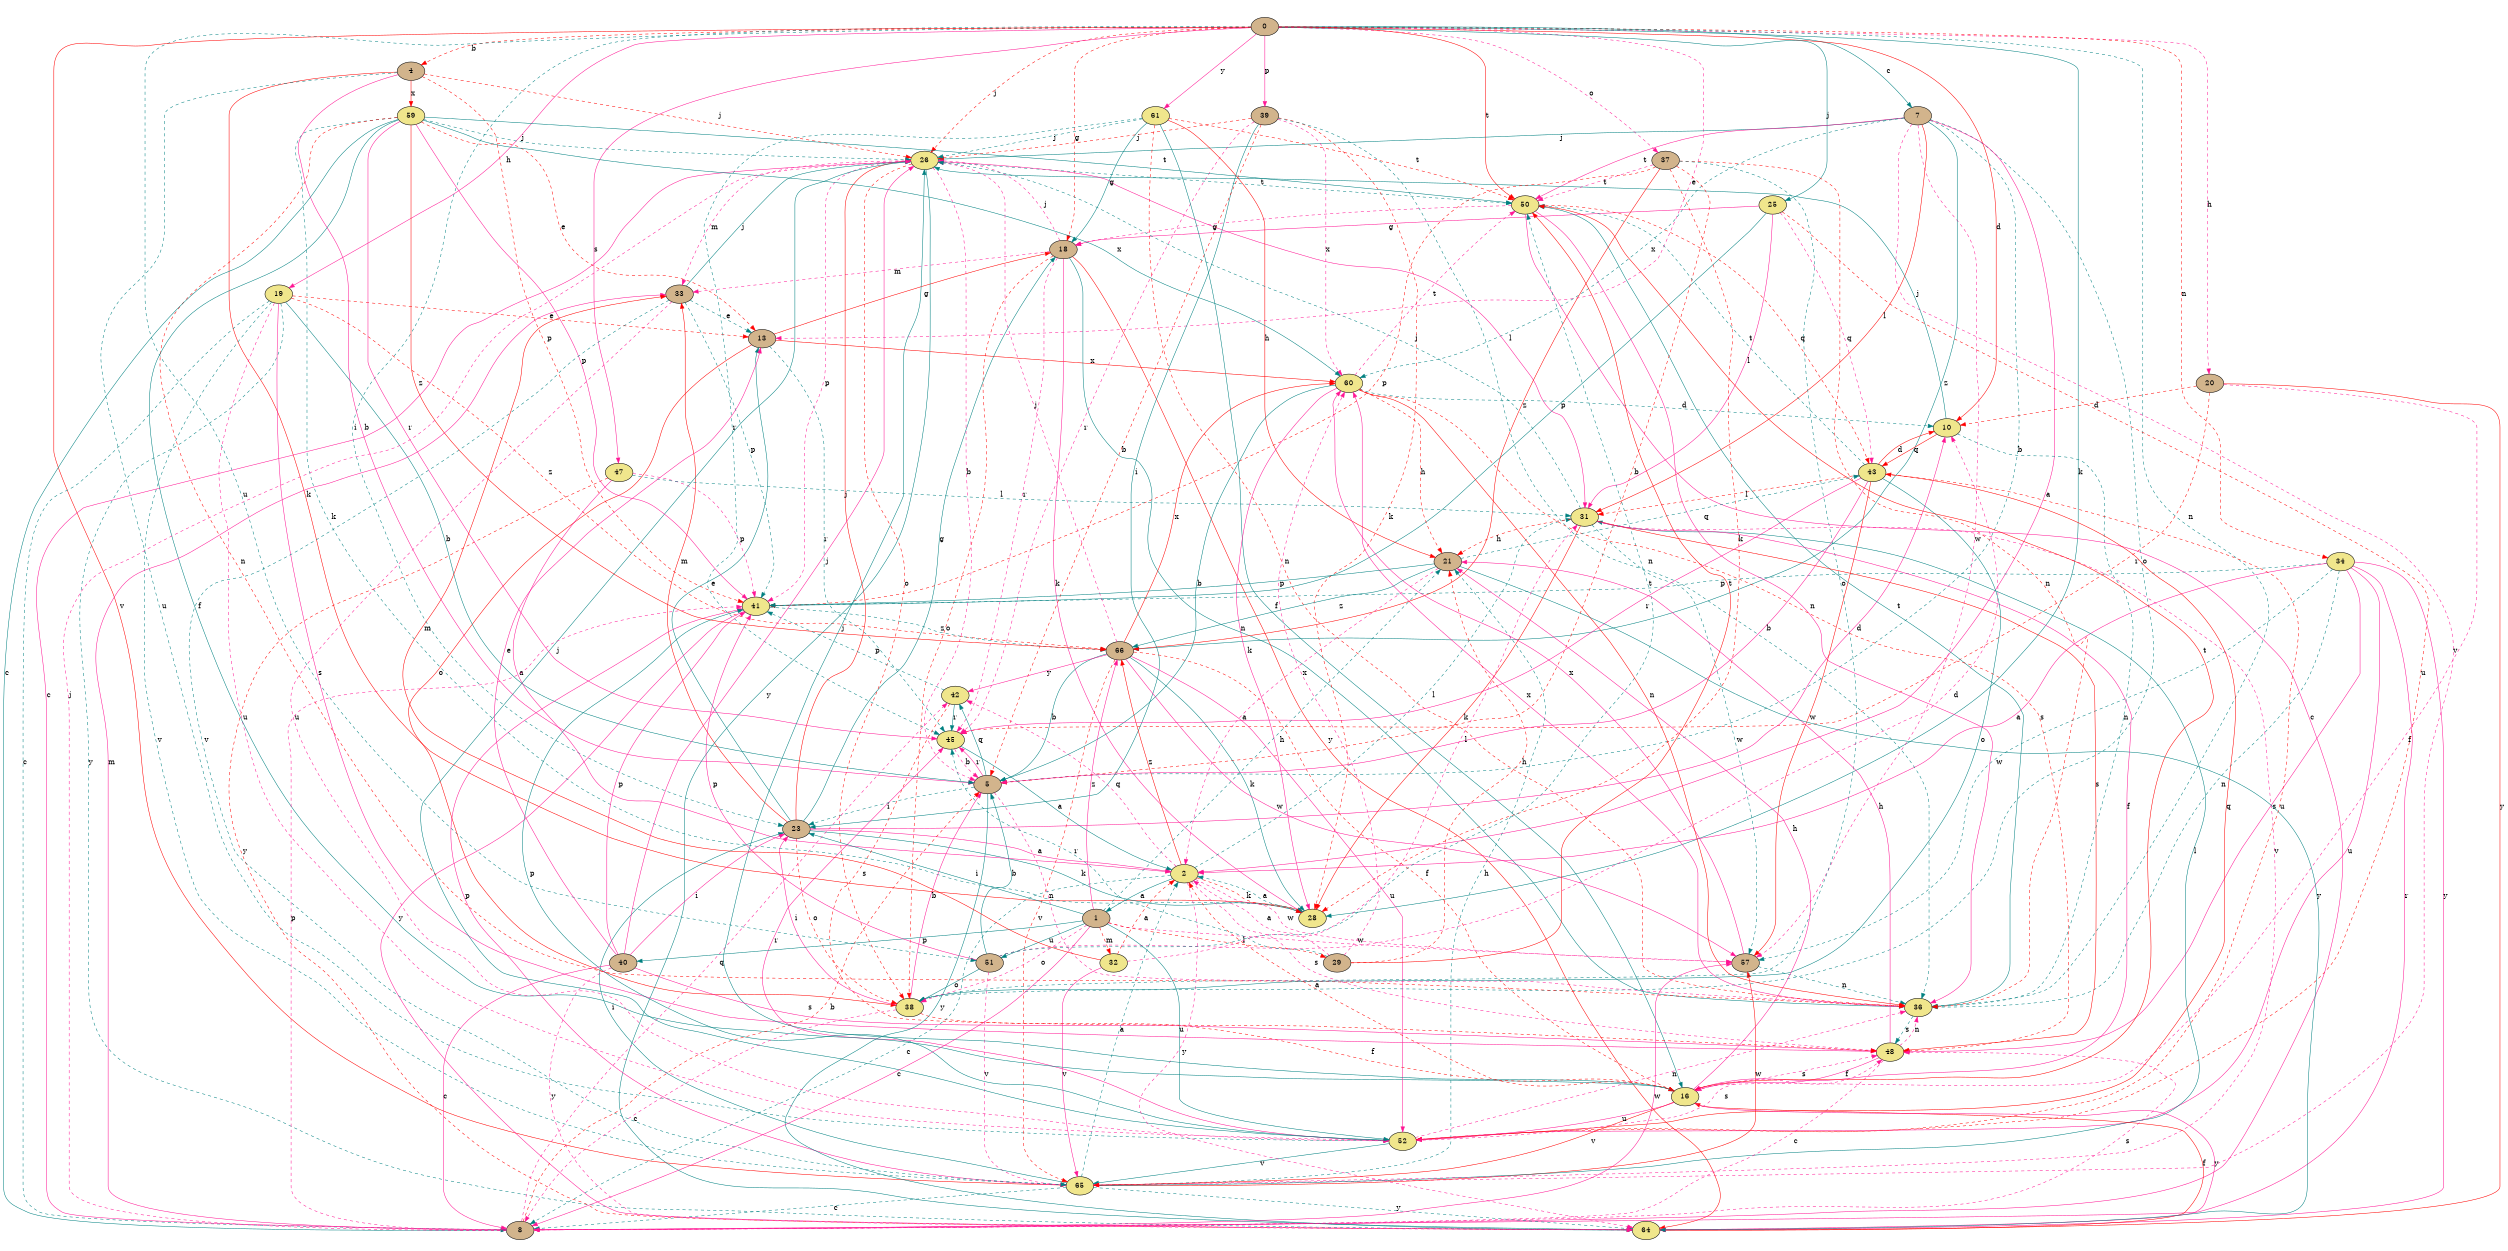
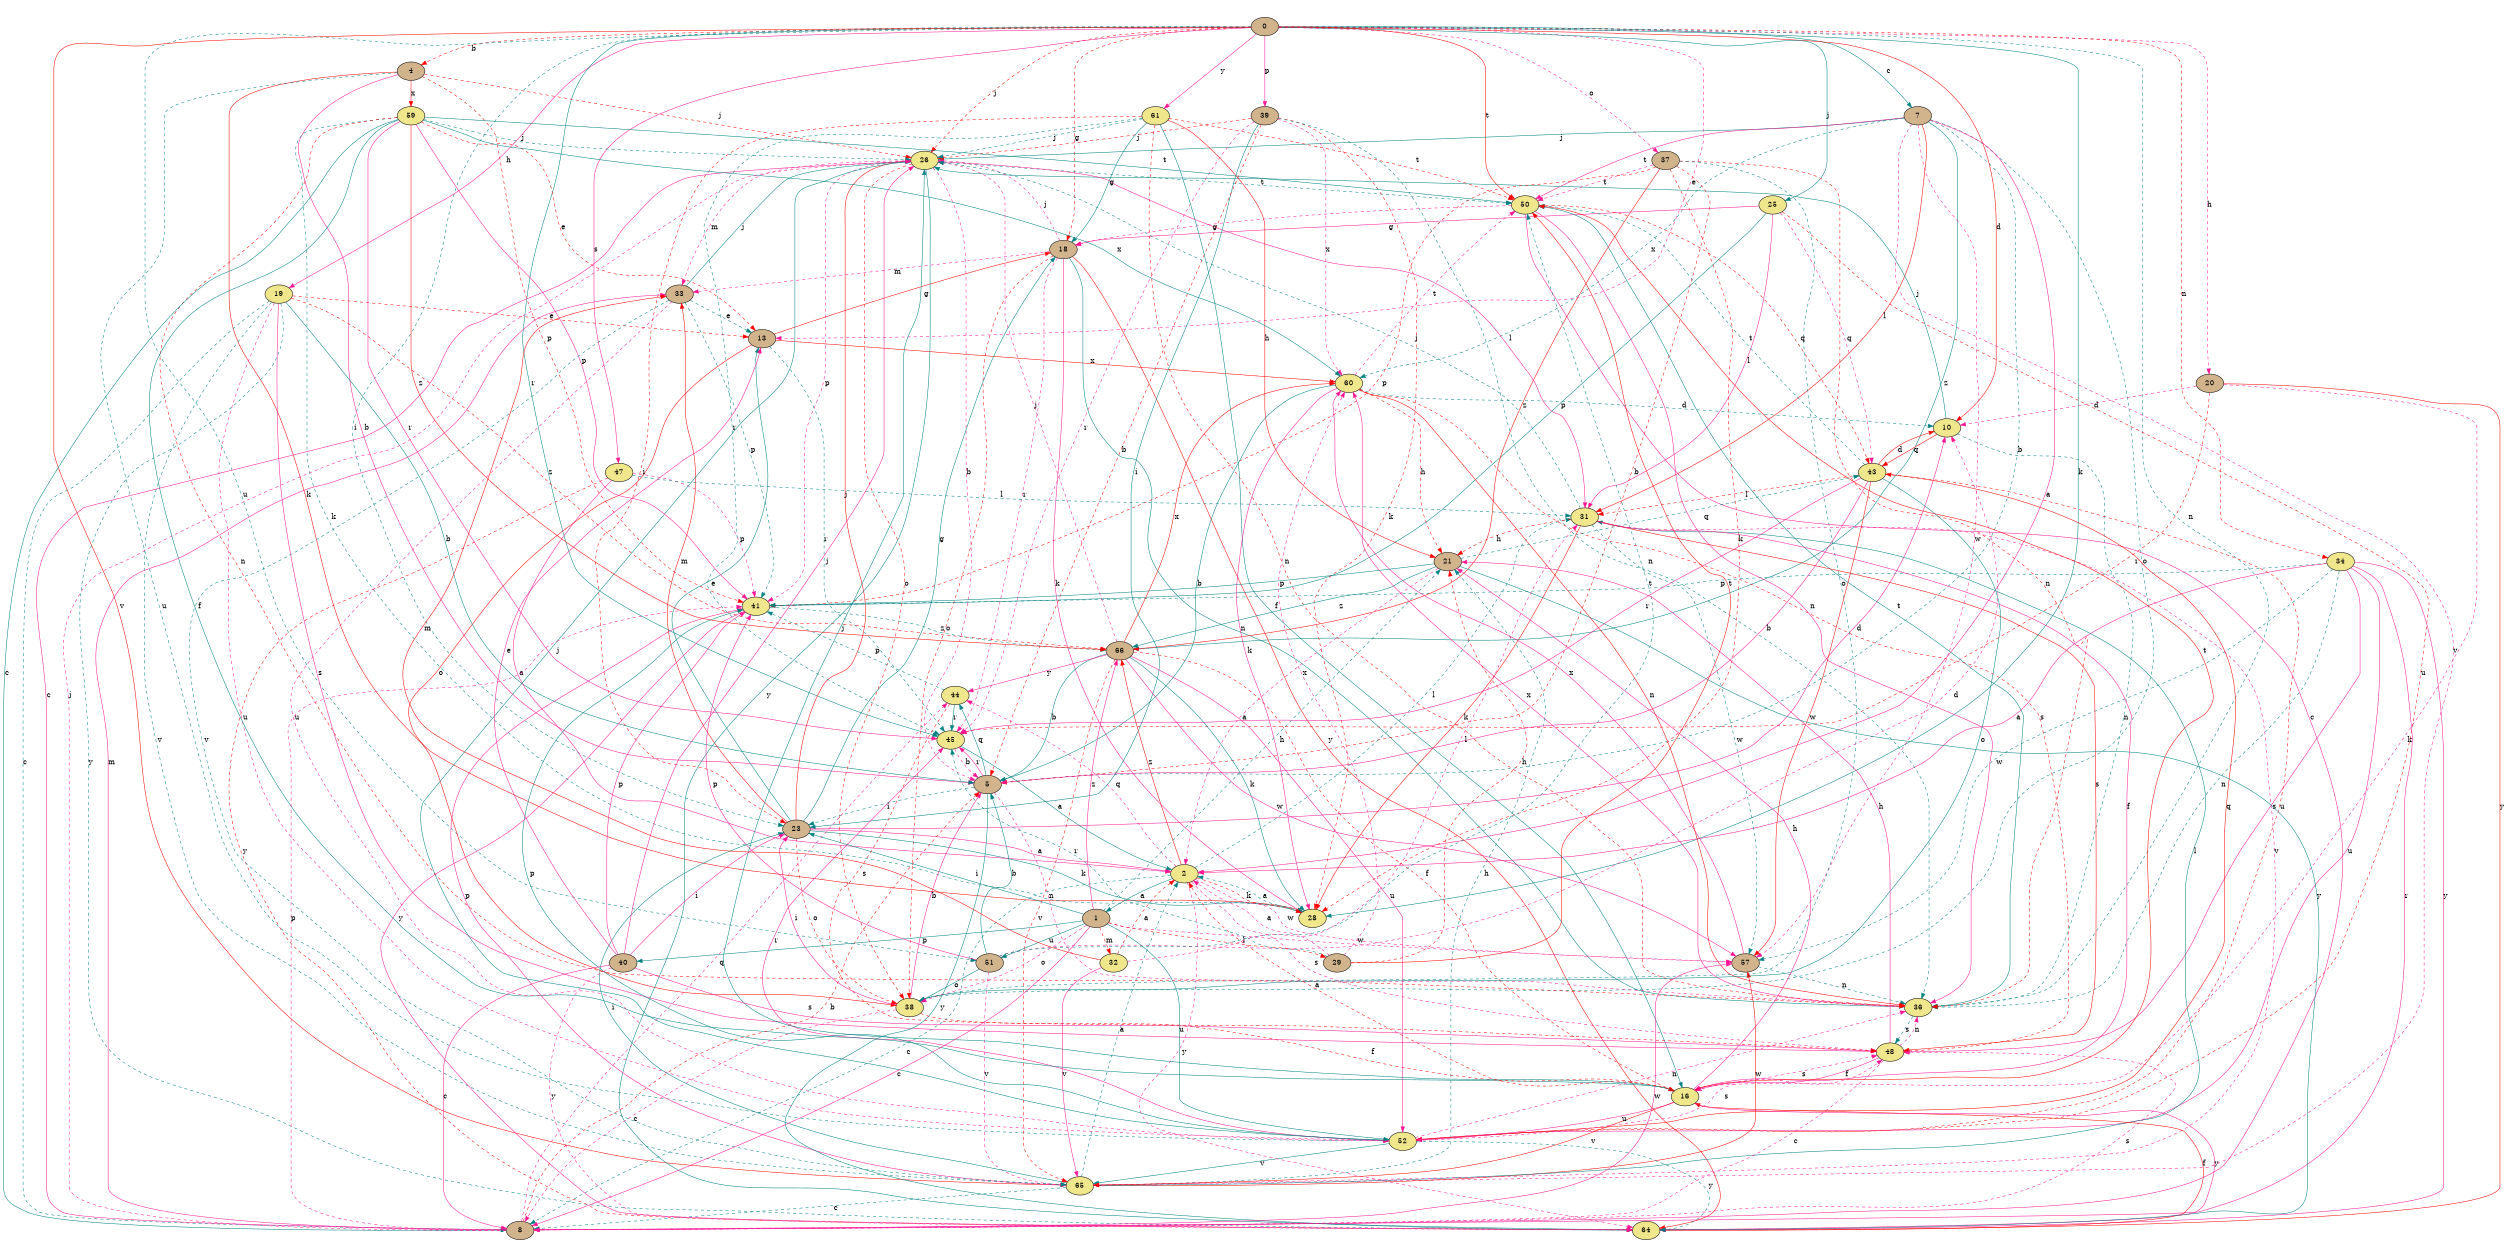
none -> (555, 183)
none -> (652, 325)
(2093, 403) -> (2093, 403)
(955, 695) -> (955, 695)
(2410, 740) -> (2410, 740)
(1360, 1208) -> (1600, 1149)
